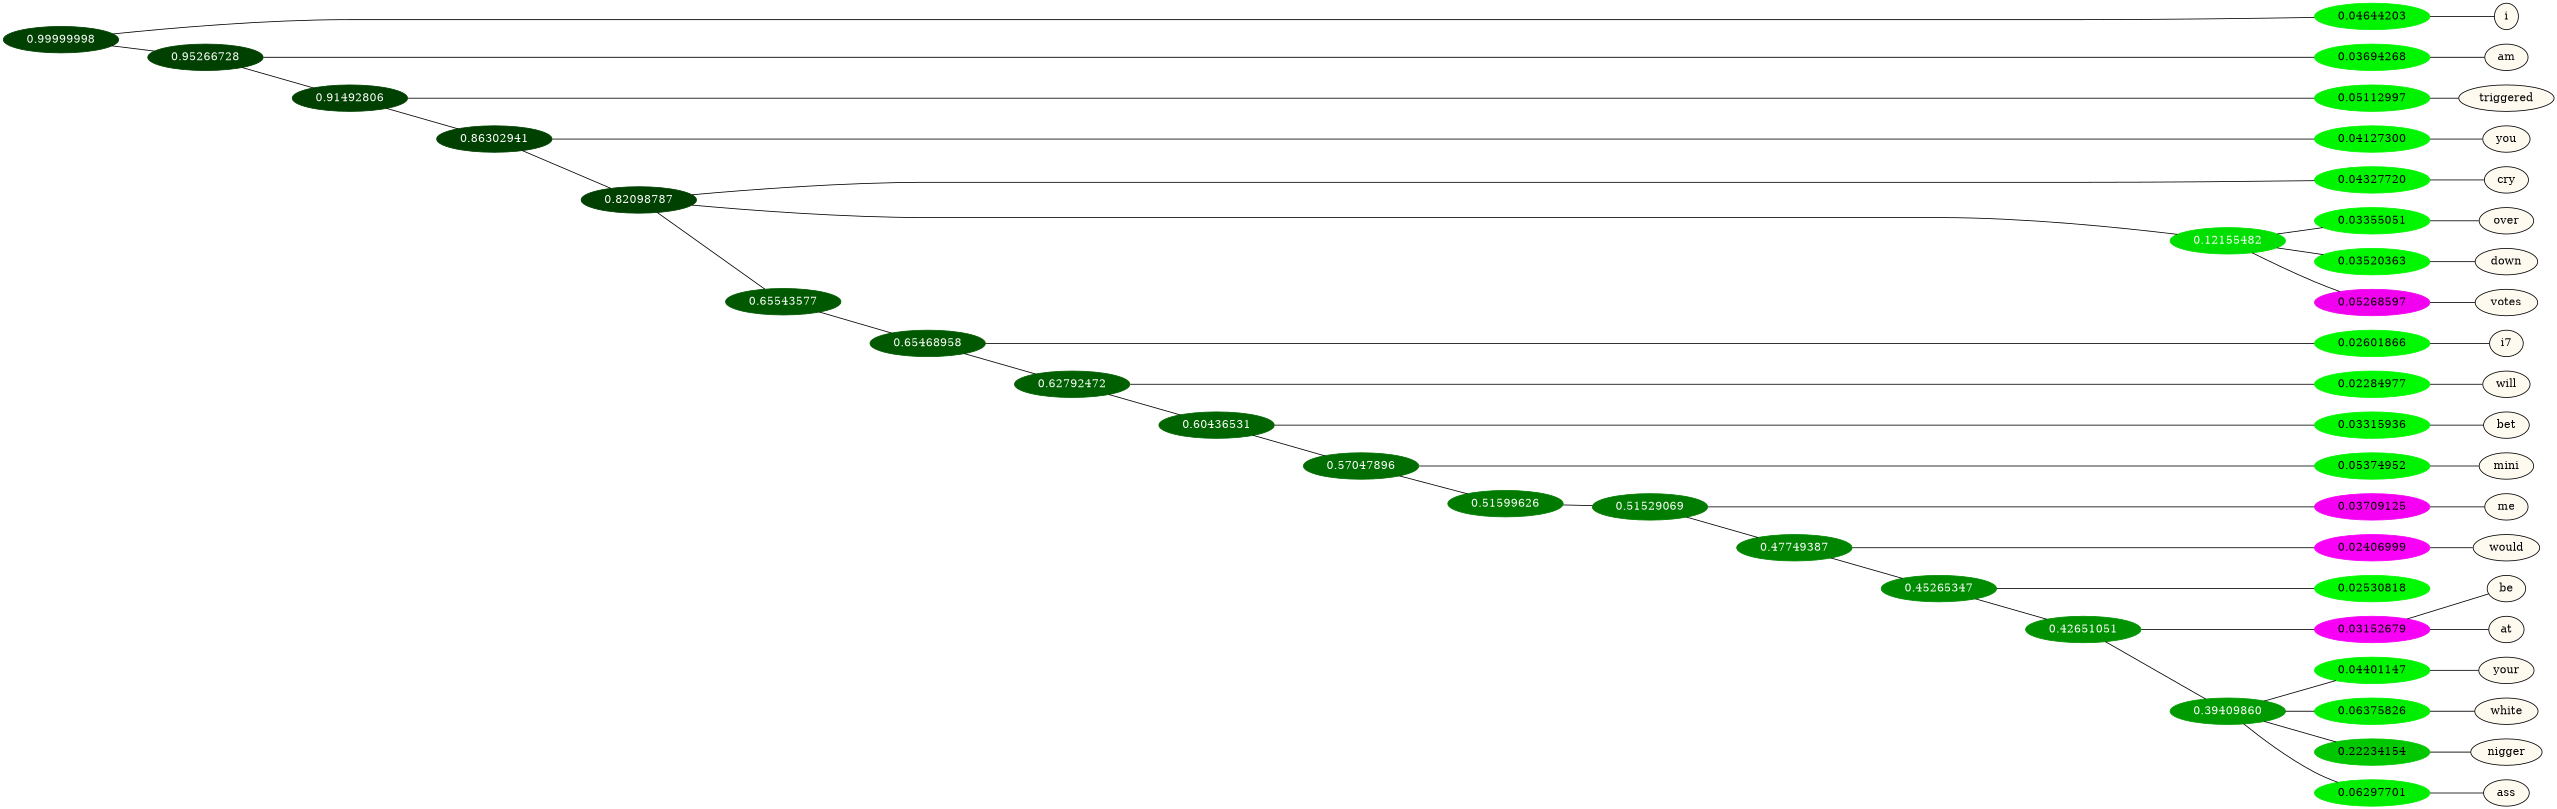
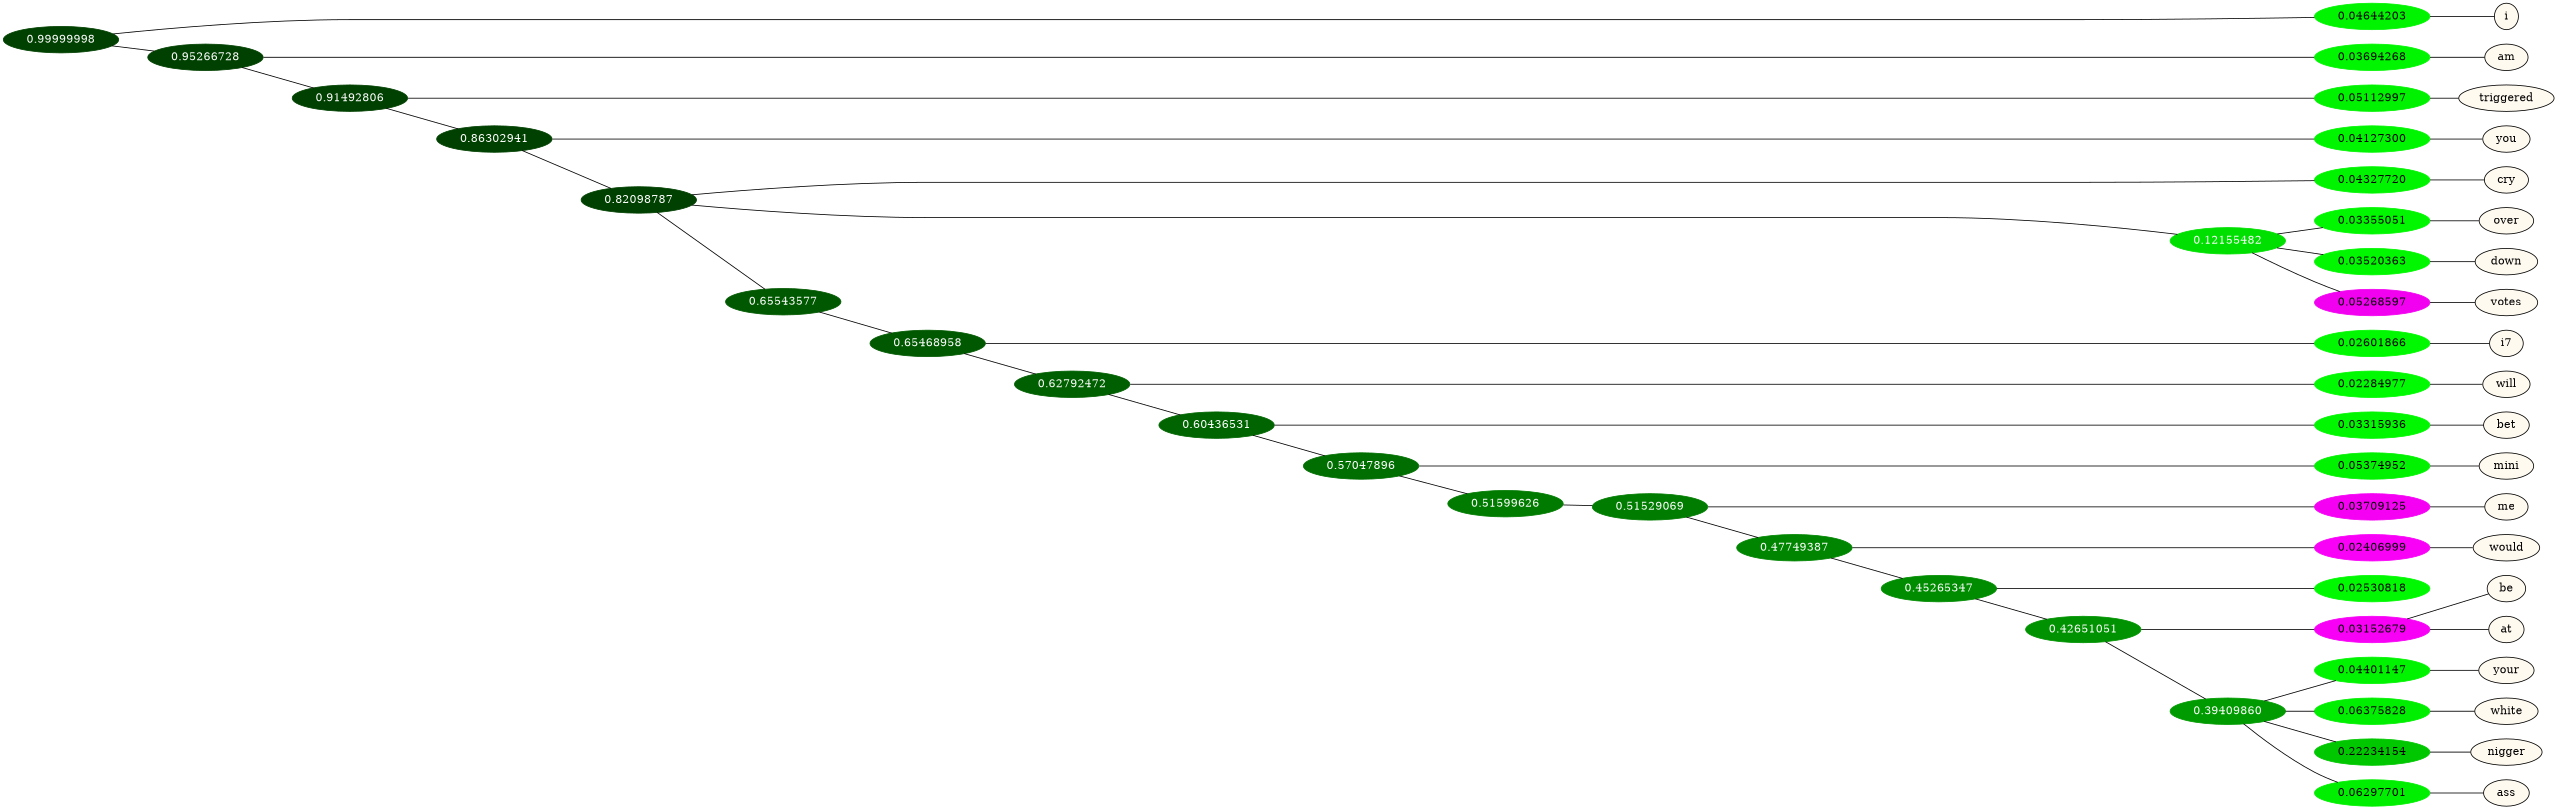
(2372, 711) -> (2372, 711)
